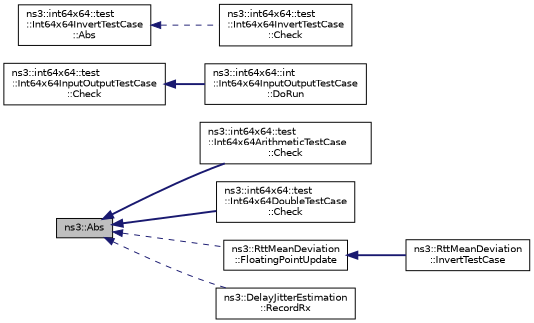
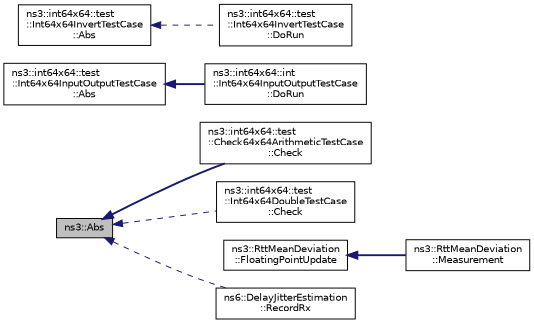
(286, 25) -> (286, 25)
(85, 84) -> (85, 84)
(286, 143) -> (286, 143)
(169, 217) -> (169, 217)
(173, 240) -> none
(468, 255) -> (468, 255)
(286, 304) -> (286, 304)
